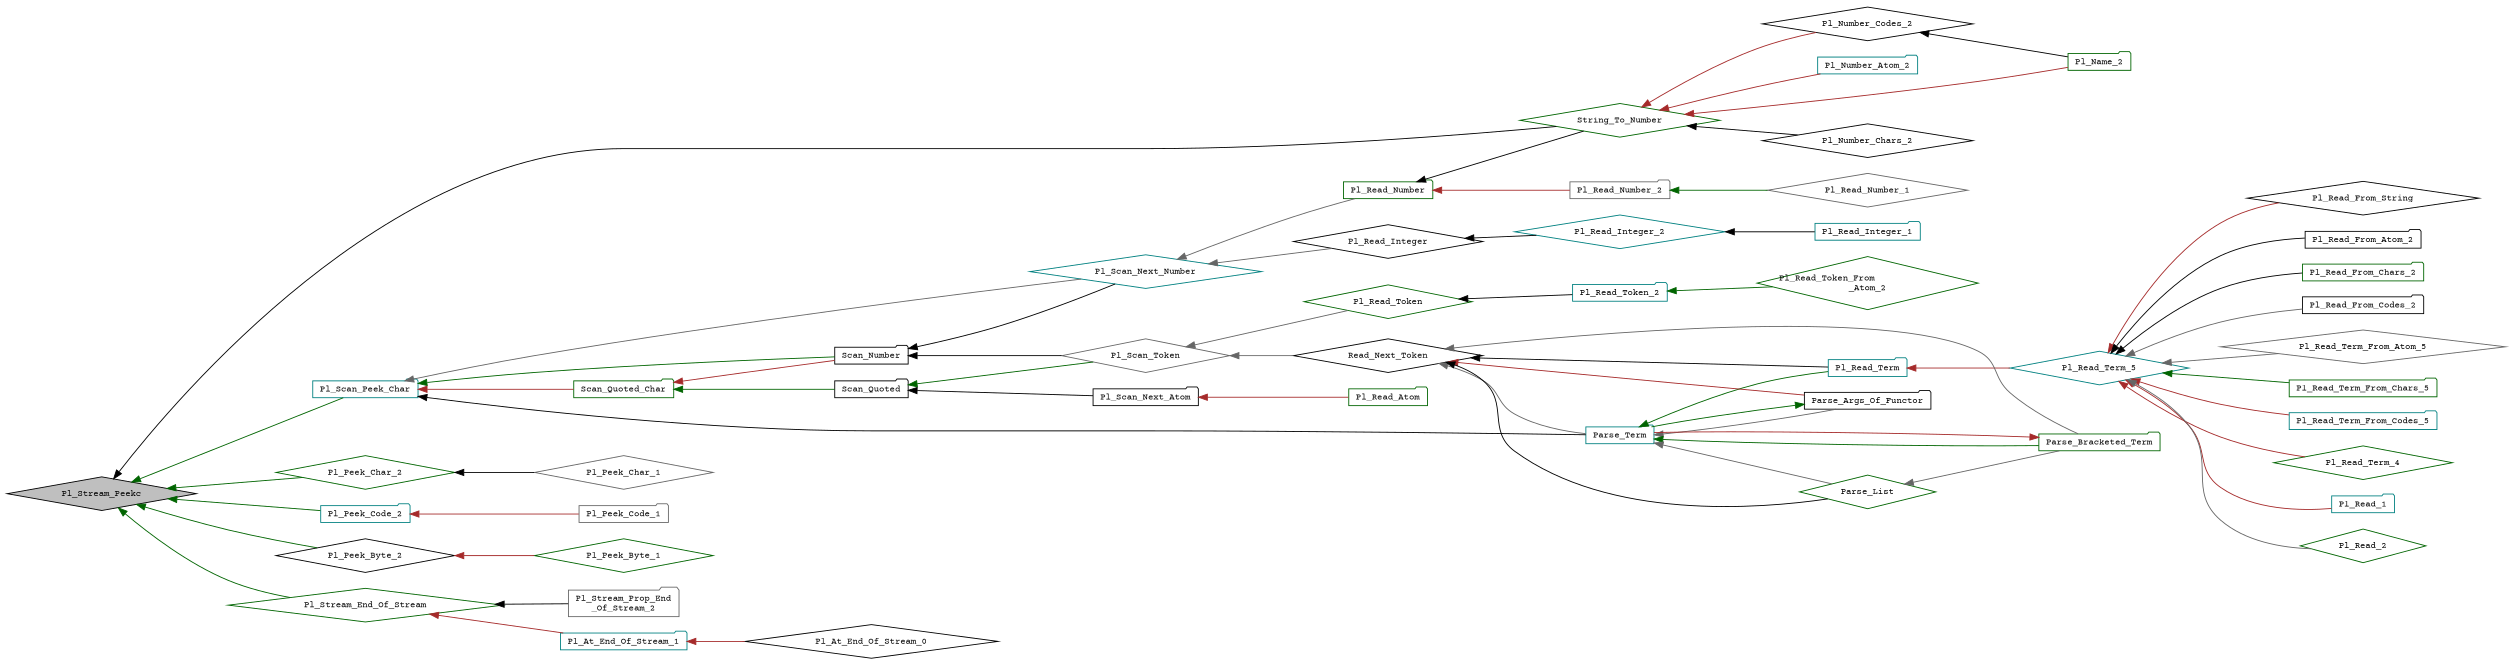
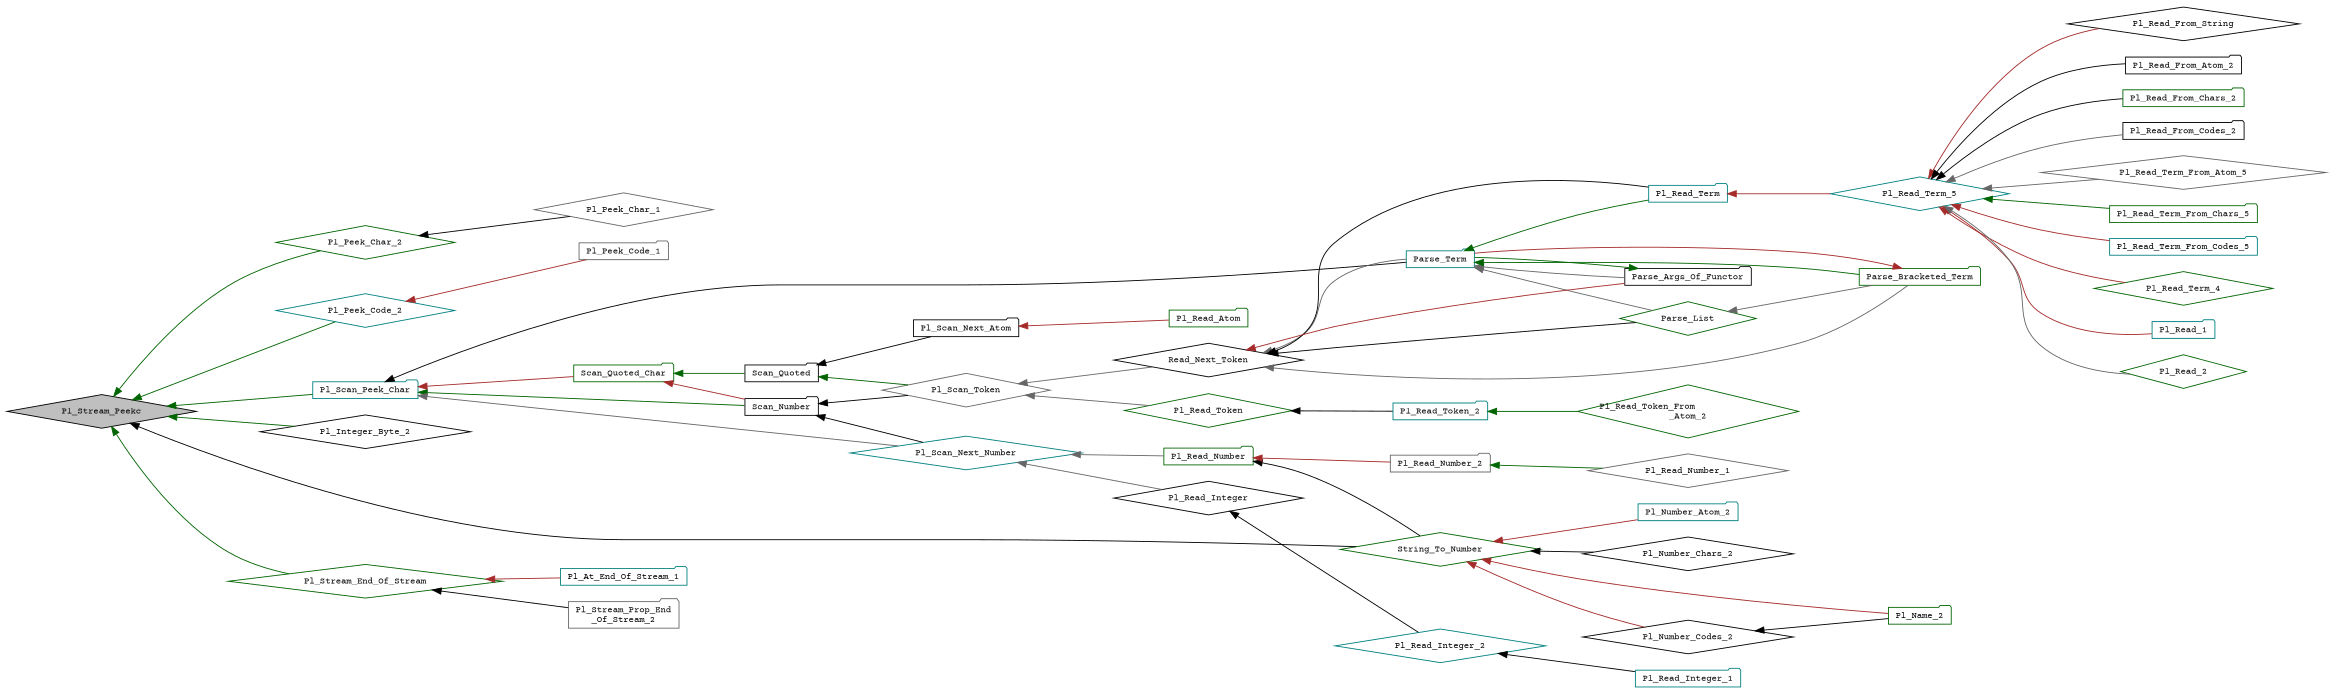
(365, 514) -> (365, 311)
(365, 556) -> (365, 432)
(624, 556) -> none
(871, 641) -> none
